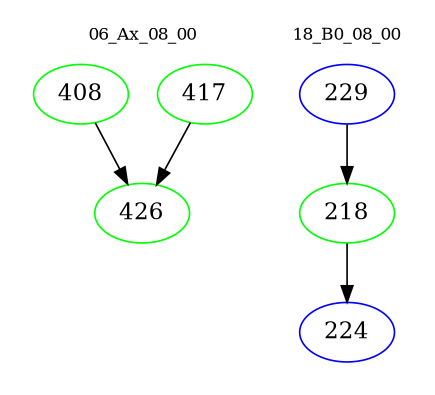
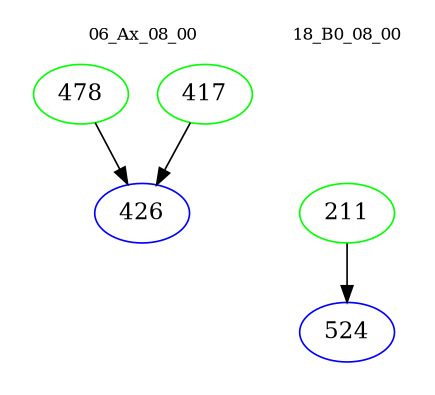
(81, 94) -> (81, 94)
(347, 94) -> none
(142, 213) -> (142, 213)
(347, 213) -> (347, 213)
(347, 332) -> (347, 332)
